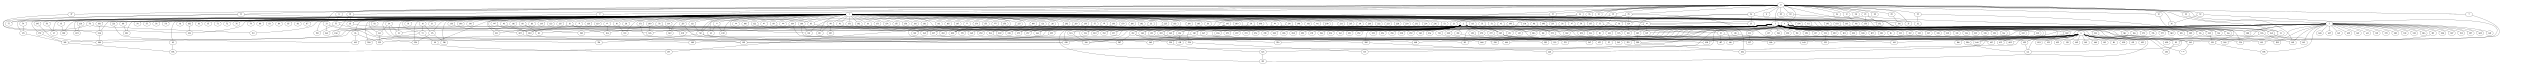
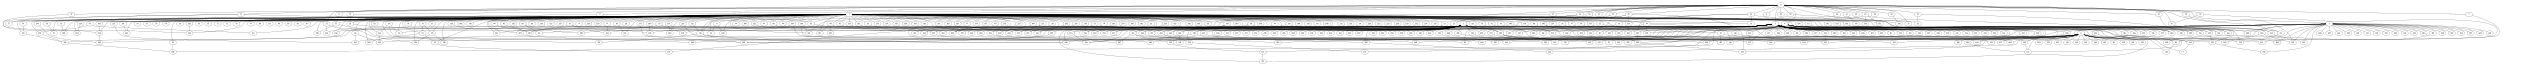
none -> (1762, 33)
